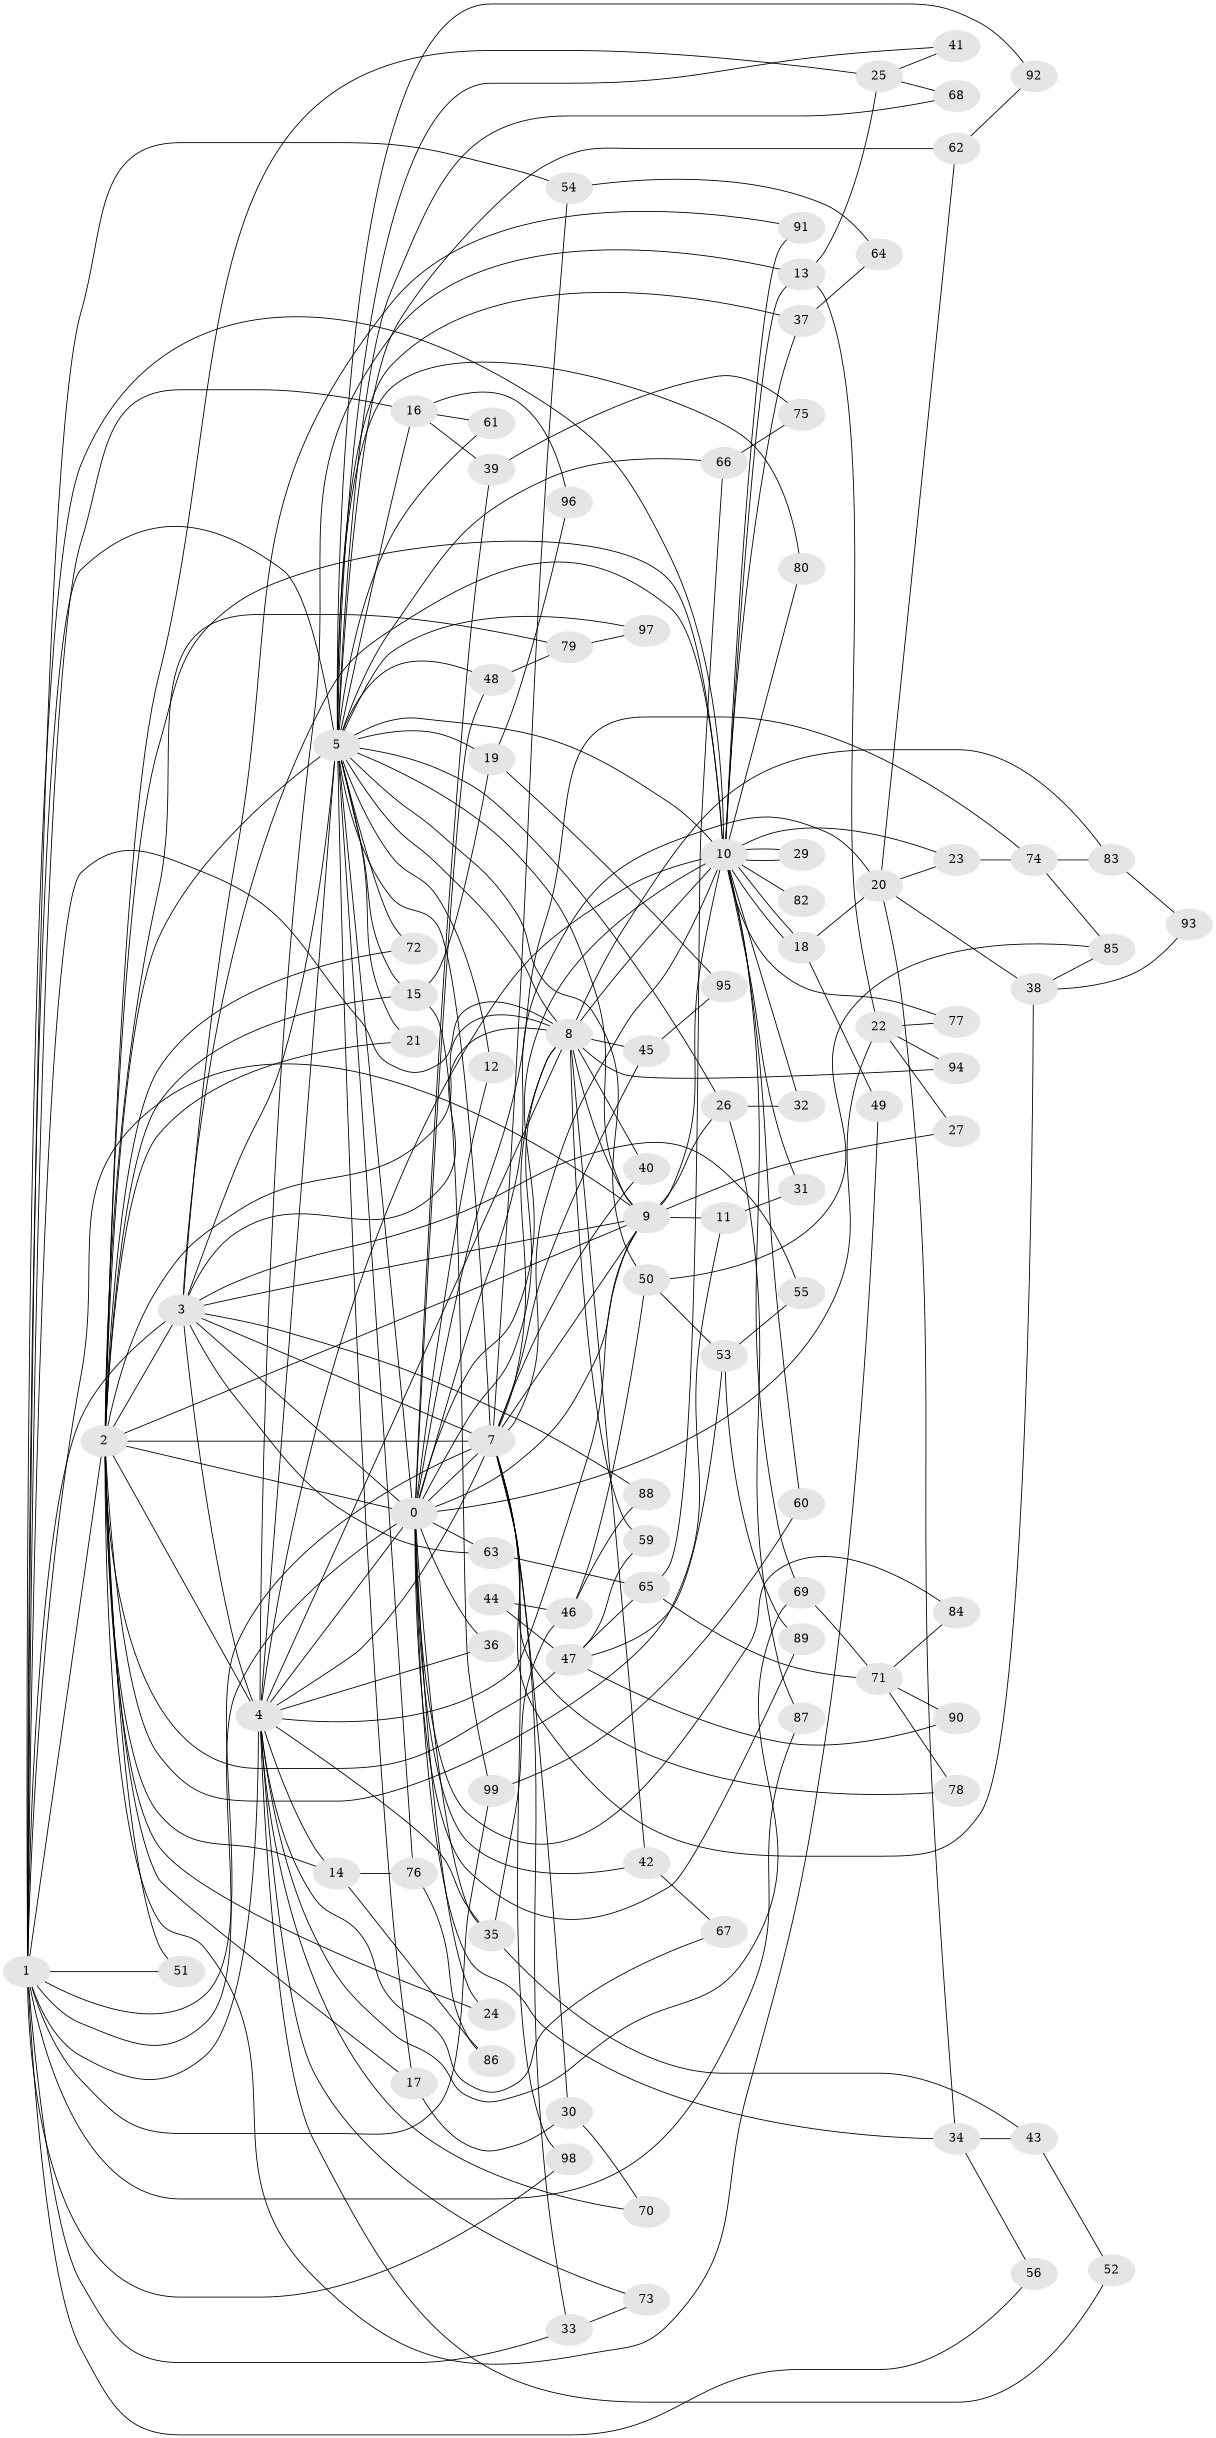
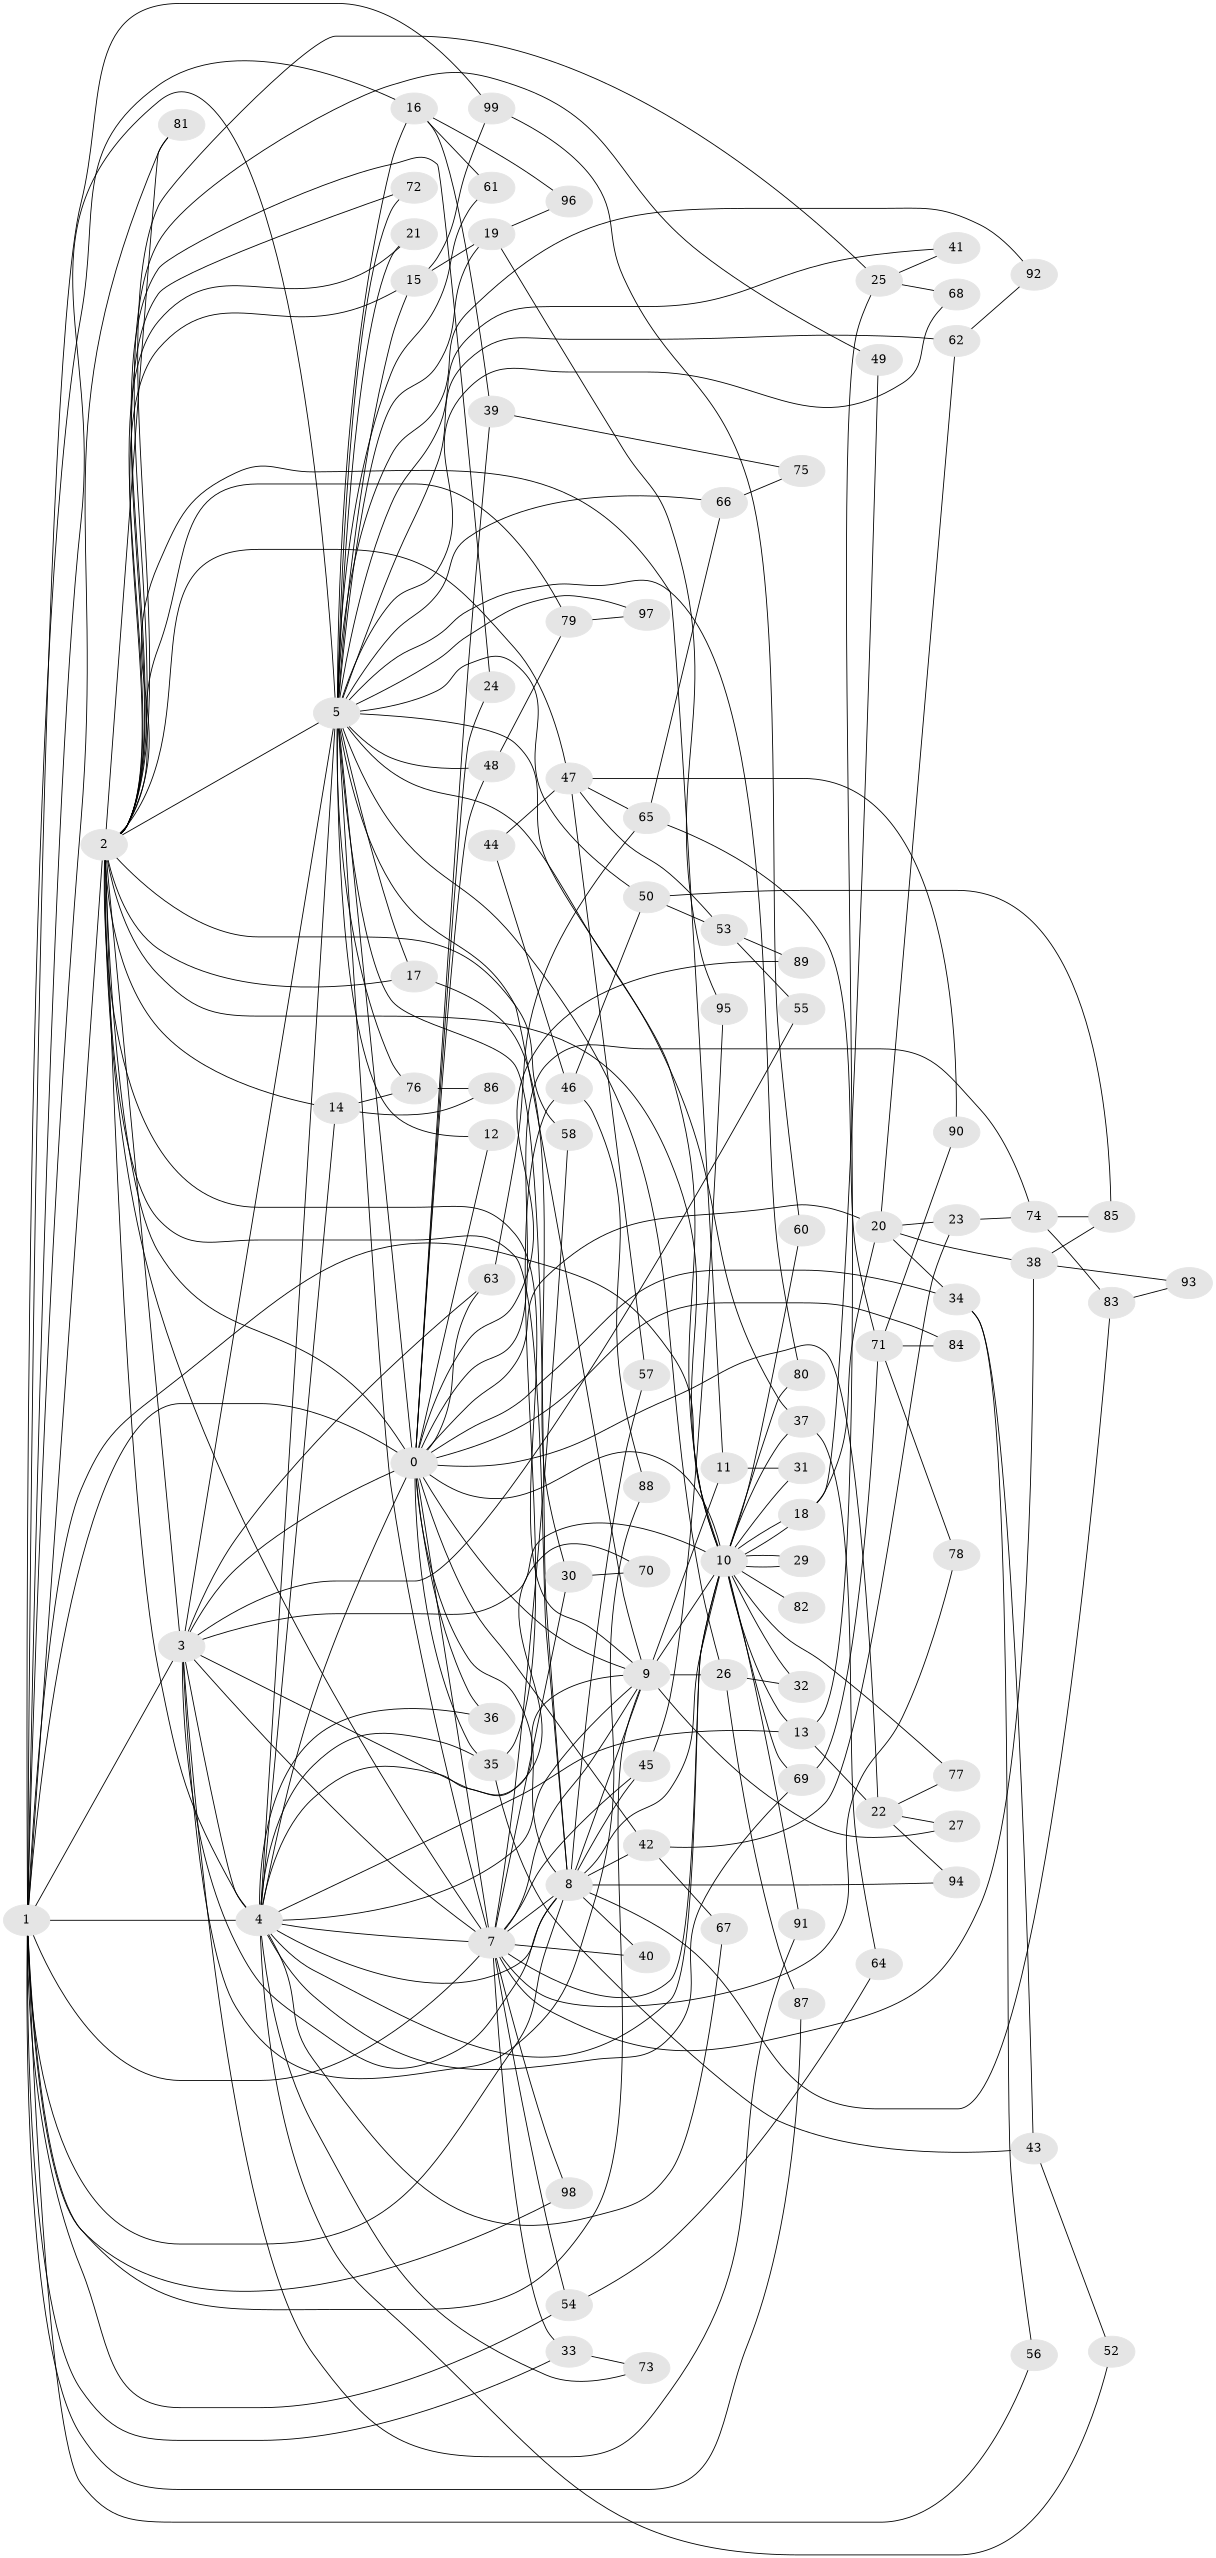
(839, 829) -> (878, 1602)
none -> (569, 1135)
(647, 1541) -> (647, 1375)
(182, 1972) -> (182, 125)
